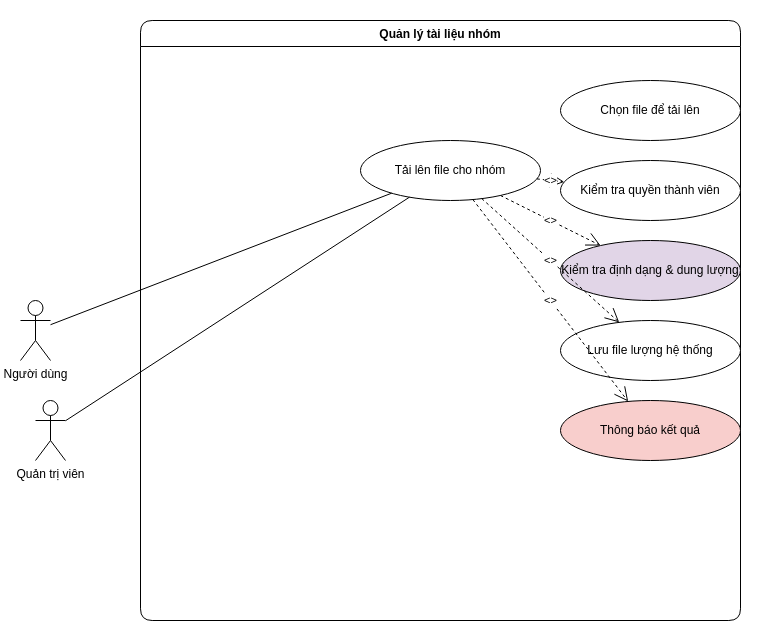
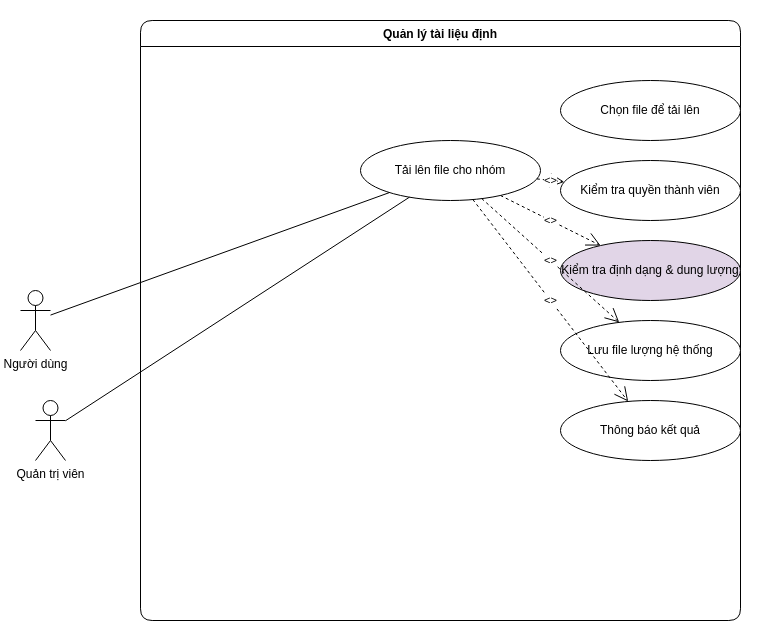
(440, 34) -> (440, 34)
(36, 331) -> (36, 321)
(651, 431) -> (651, 431)
